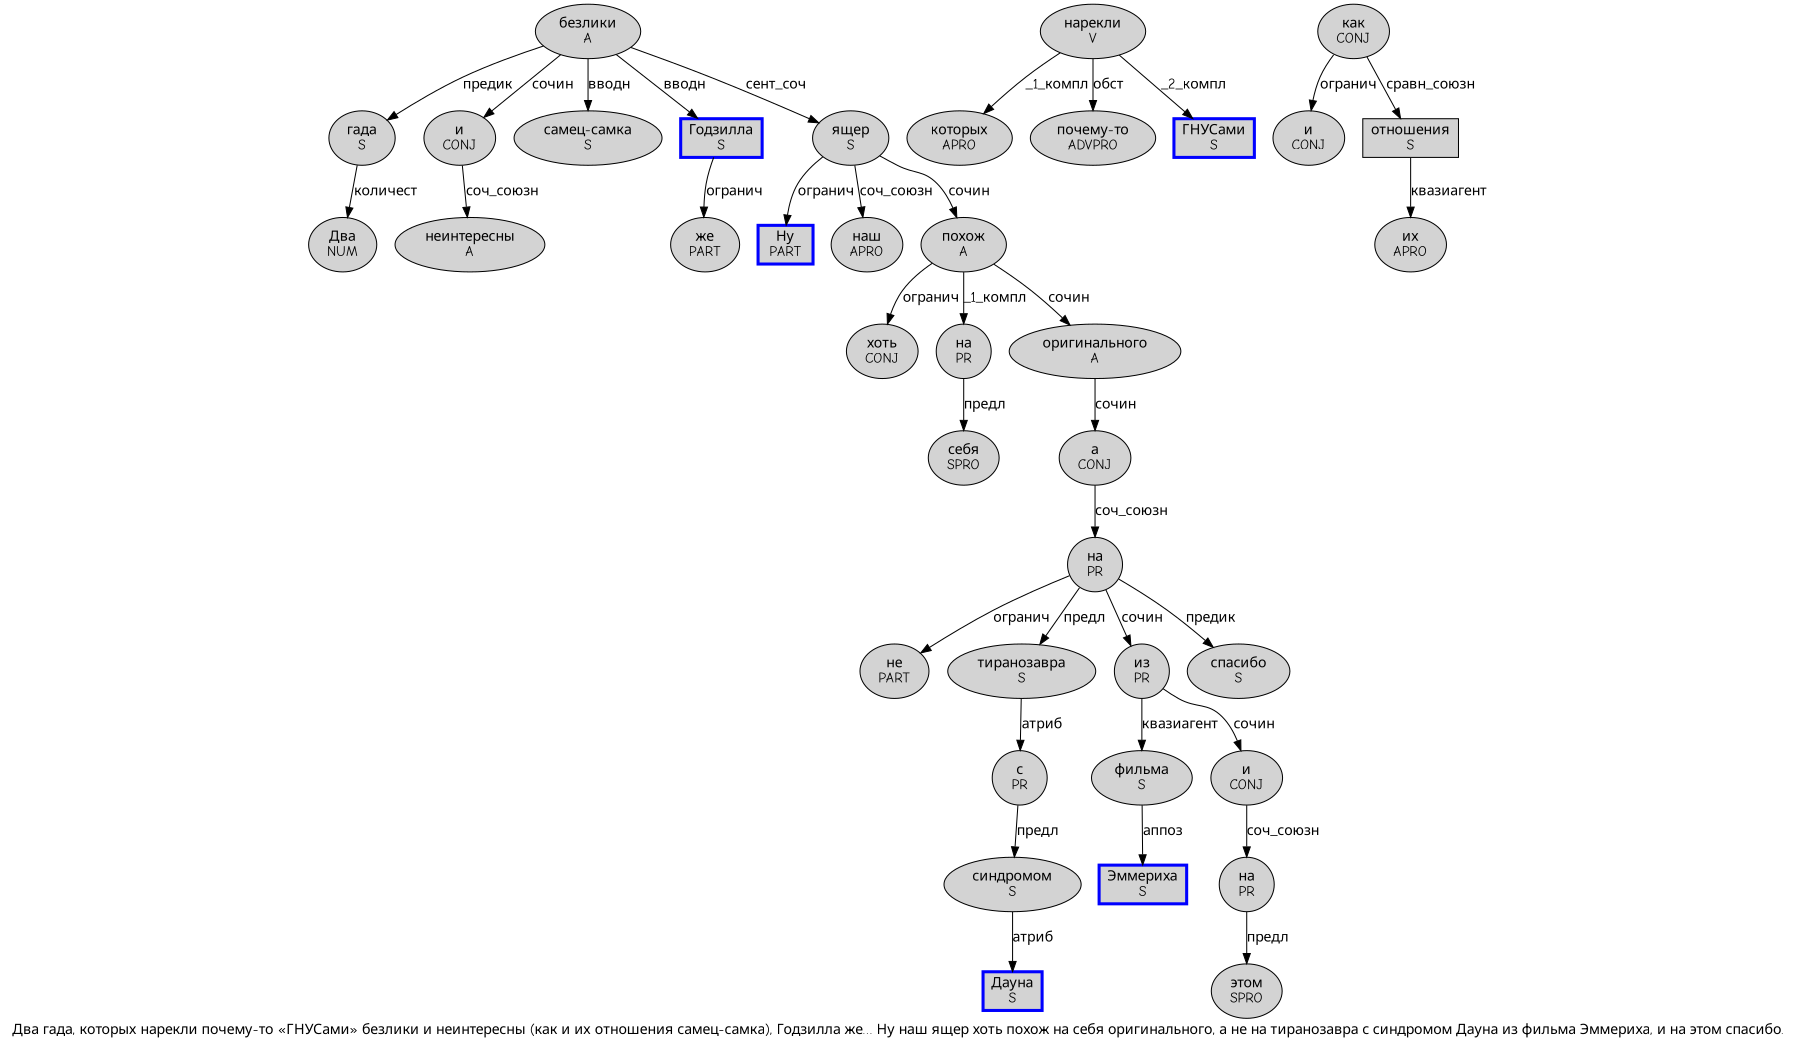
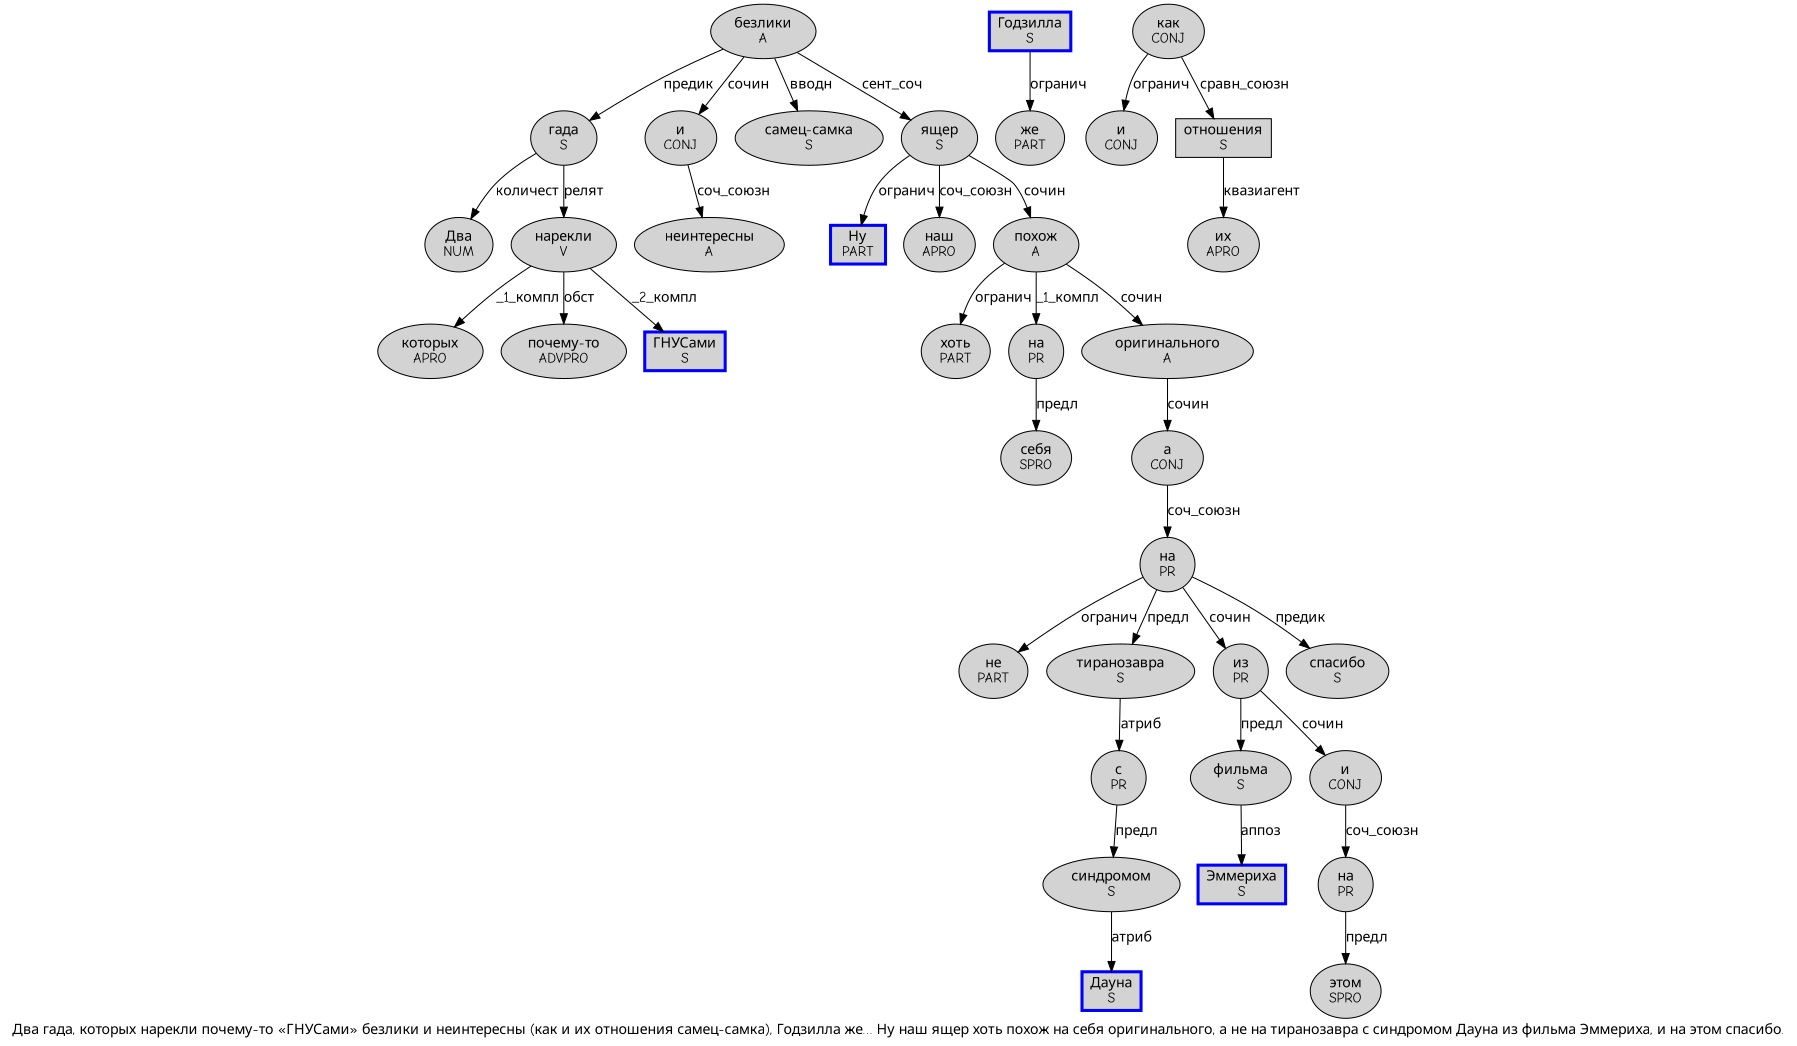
(653, 83) -> none
none -> (564, 186)
(882, 351) -> (956, 351)
(1181, 725) -> (1262, 725)
